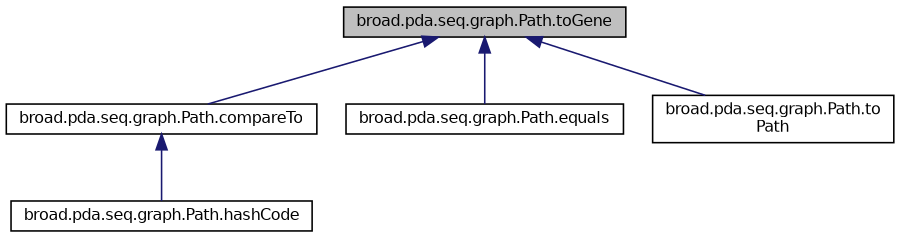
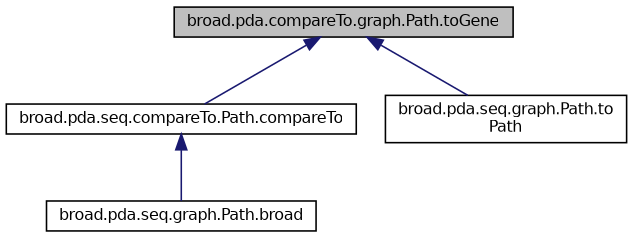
(485, 22) -> (344, 22)
(162, 119) -> (181, 119)
(485, 119) -> none
(162, 216) -> (181, 216)
